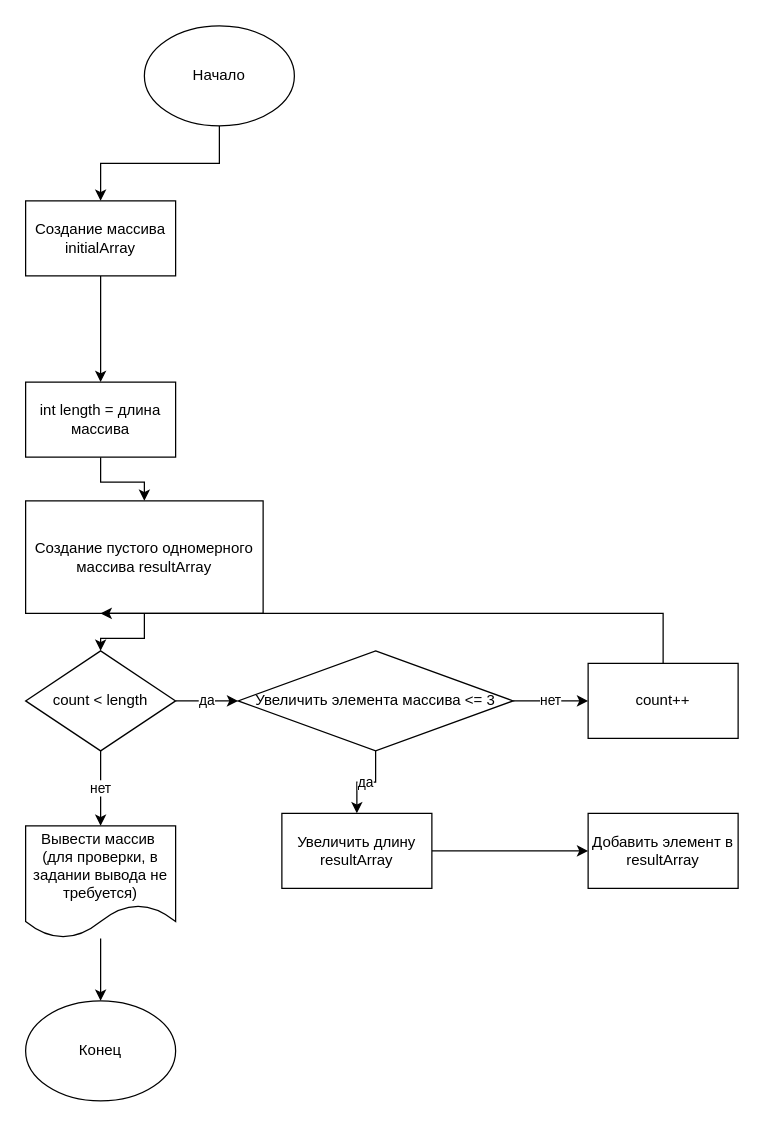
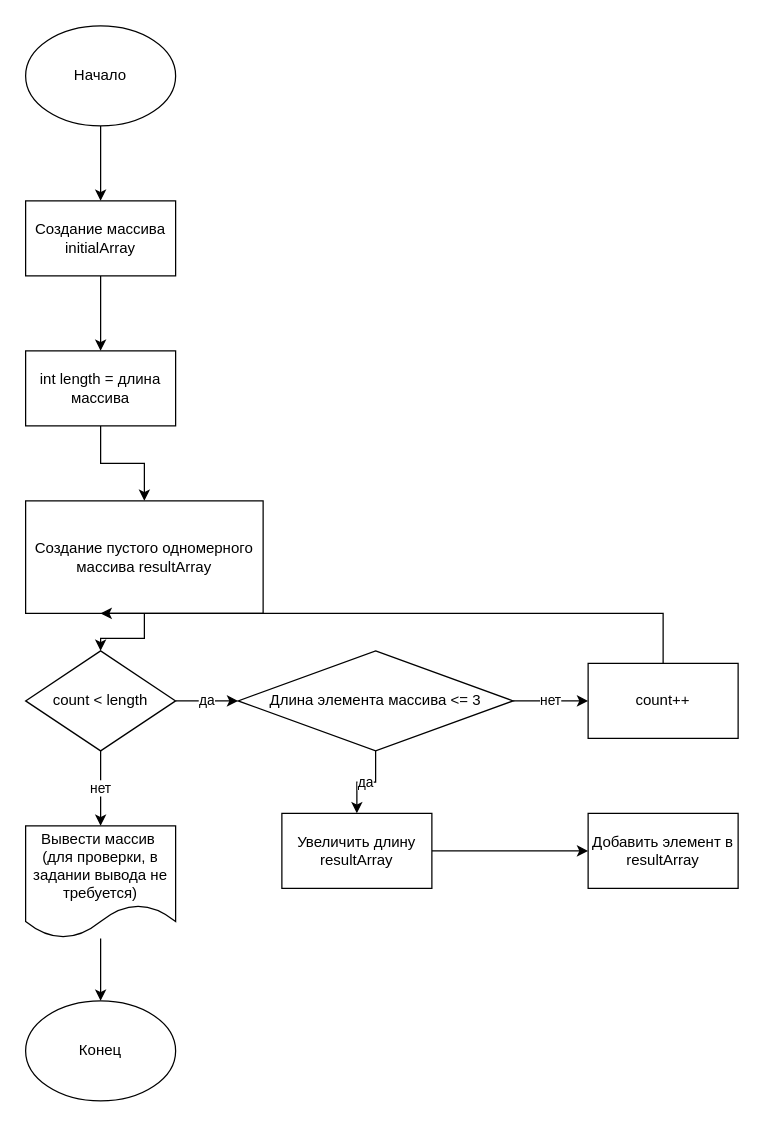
(219, 76) -> (101, 76)
(101, 419) -> (101, 388)
(376, 701) -> (376, 701)
